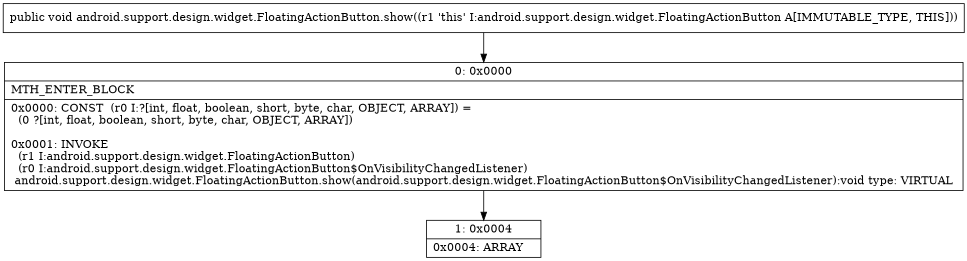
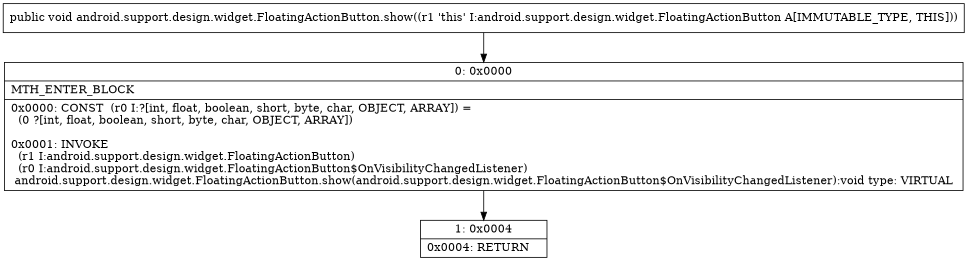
(484, 248) -> (484, 248)
